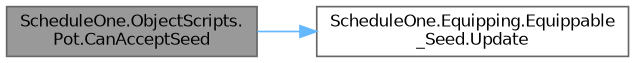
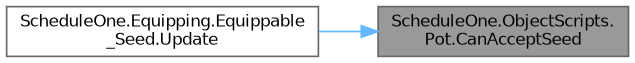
(279, 32) -> (340, 32)
